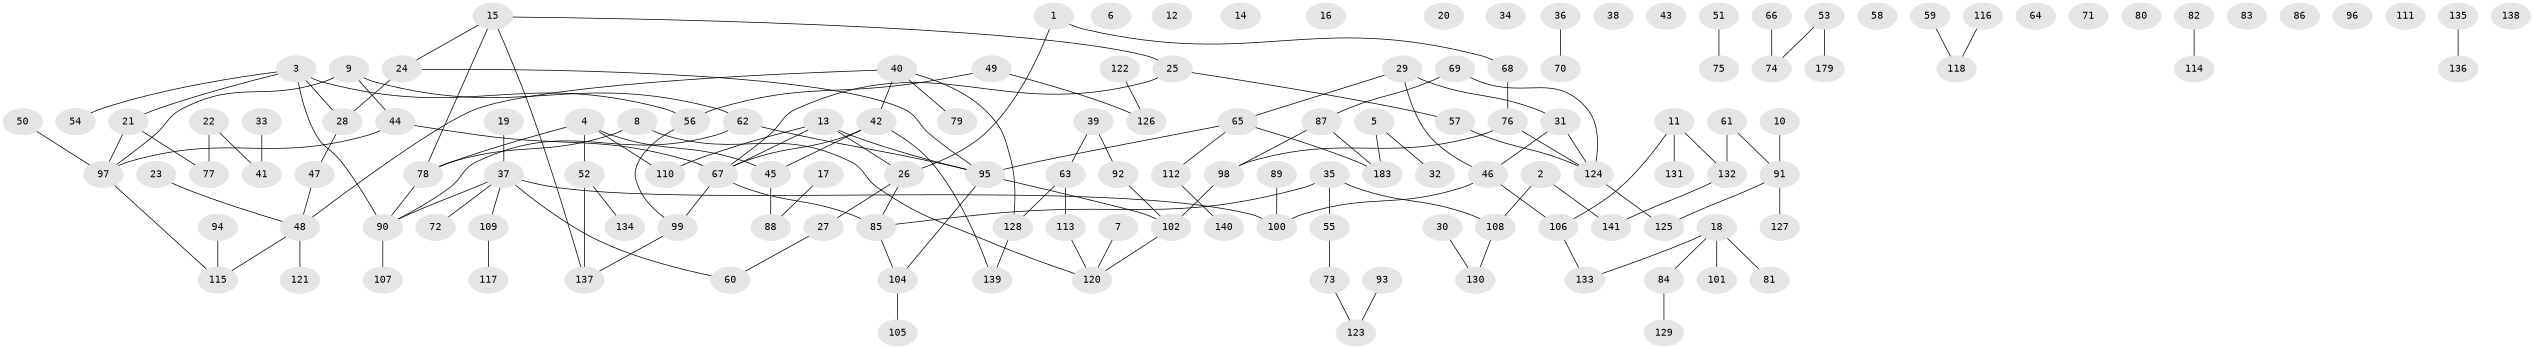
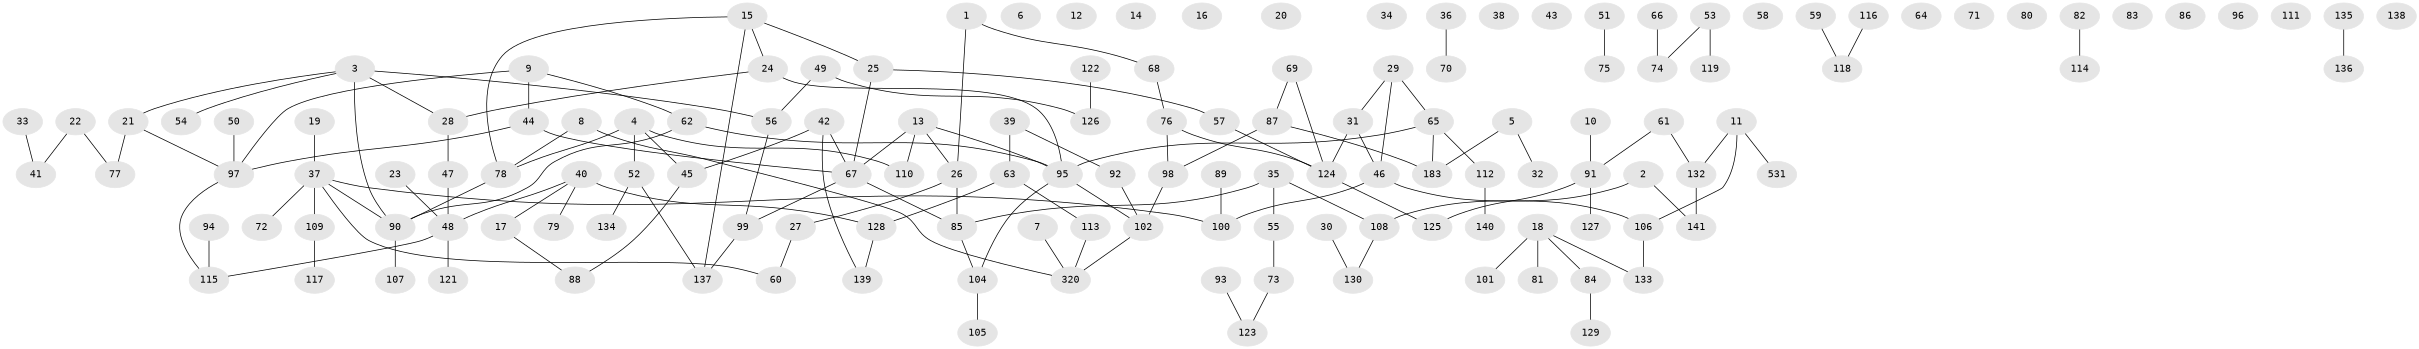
(1825, 69) -> (1710, 69)
(887, 95) -> (546, 198)
(1674, 175) -> (1777, 175)
(1092, 280) -> (1071, 280)
